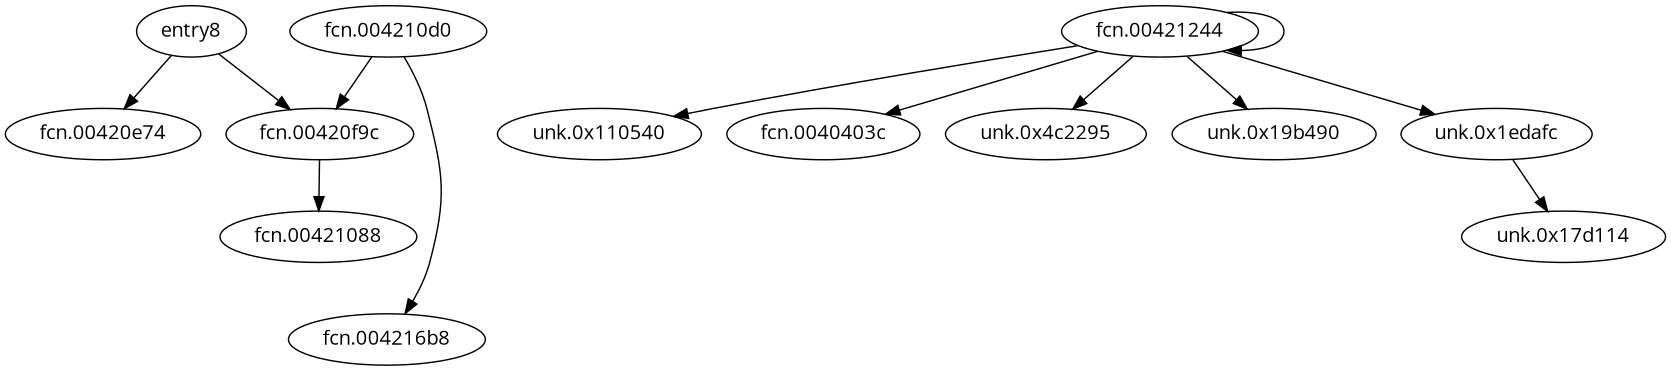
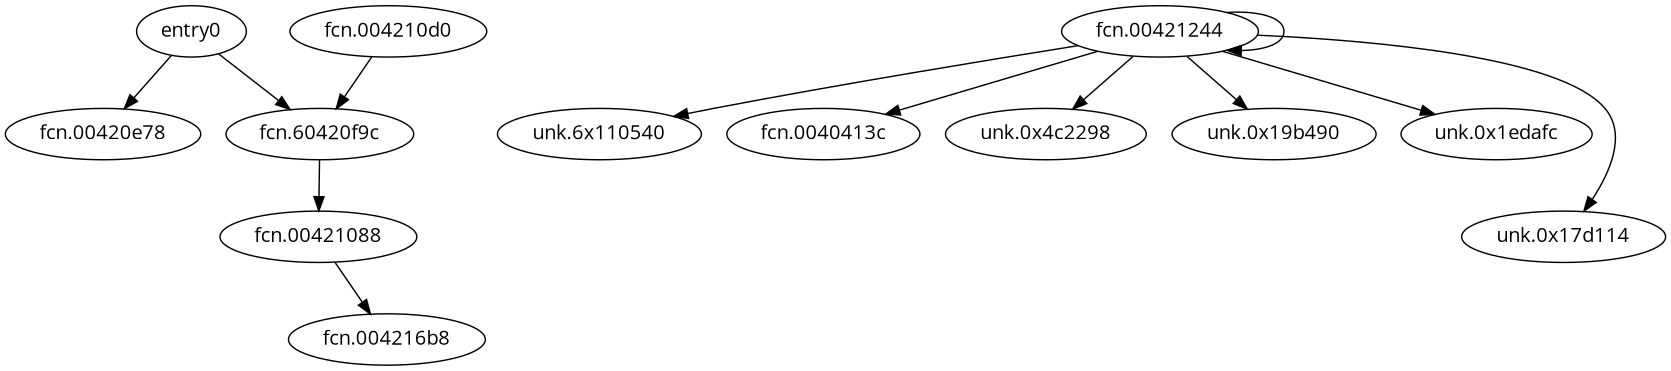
(191, 31) -> (191, 31)
(103, 134) -> (103, 134)
(320, 134) -> (320, 134)
(599, 134) -> (599, 134)
(823, 134) -> (823, 134)
(1046, 134) -> (1046, 134)
(441, 178) -> (349, 282)
(1526, 180) -> (1485, 60)
